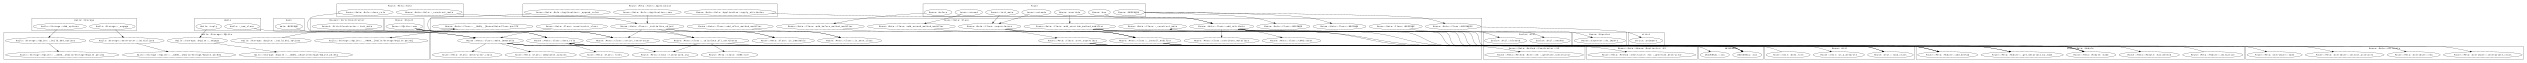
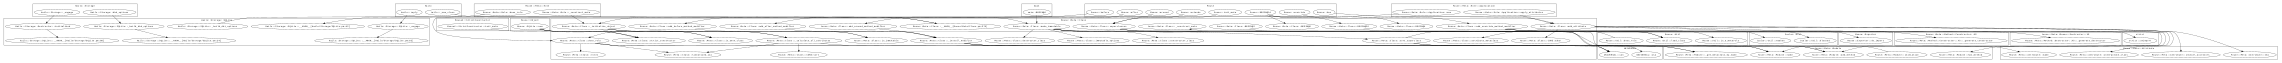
(567, 12) -> none
none -> (1130, 12)
(519, 33) -> (1105, 31)
(1534, 55) -> (1951, 41)
